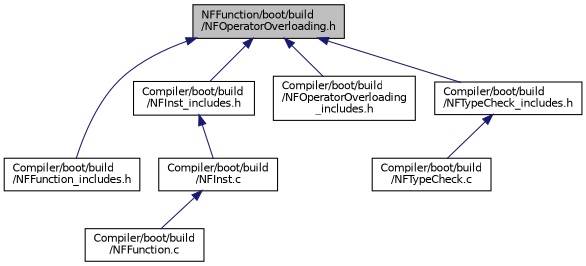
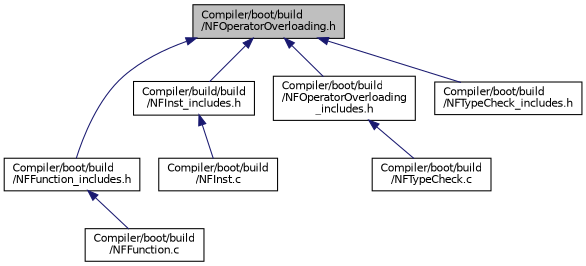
(269, 22) -> (269, 22)
(194, 98) -> (194, 98)
(466, 140) -> (395, 143)
(177, 213) -> (112, 213)
